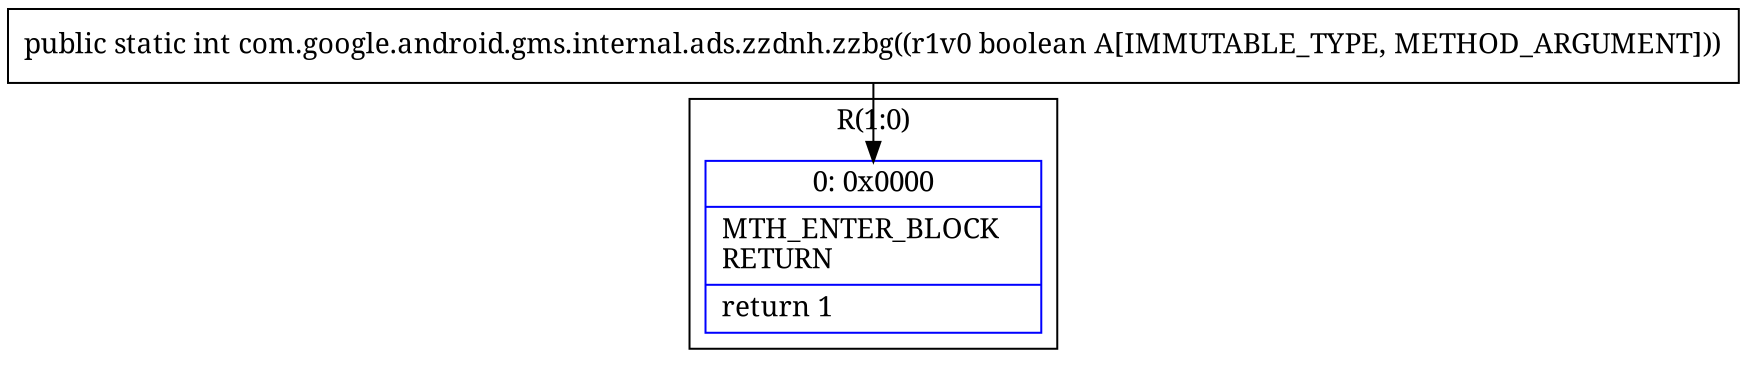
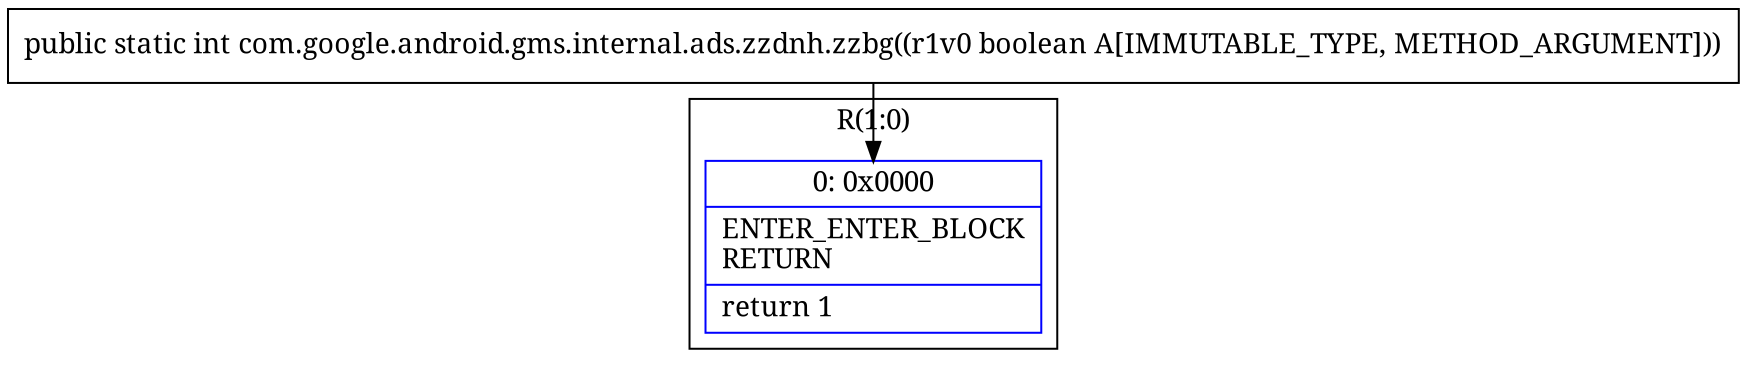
(860, 230) -> (873, 230)
